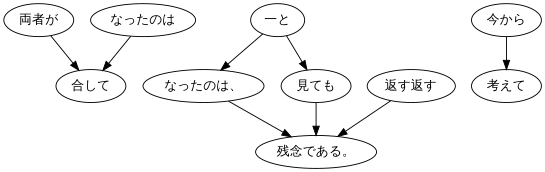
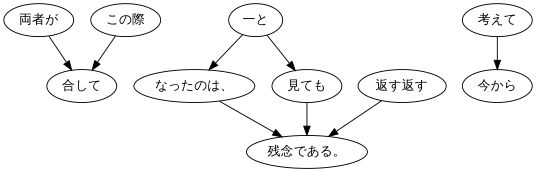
(143, 20) -> (126, 20)
(506, 49) -> (497, 49)
